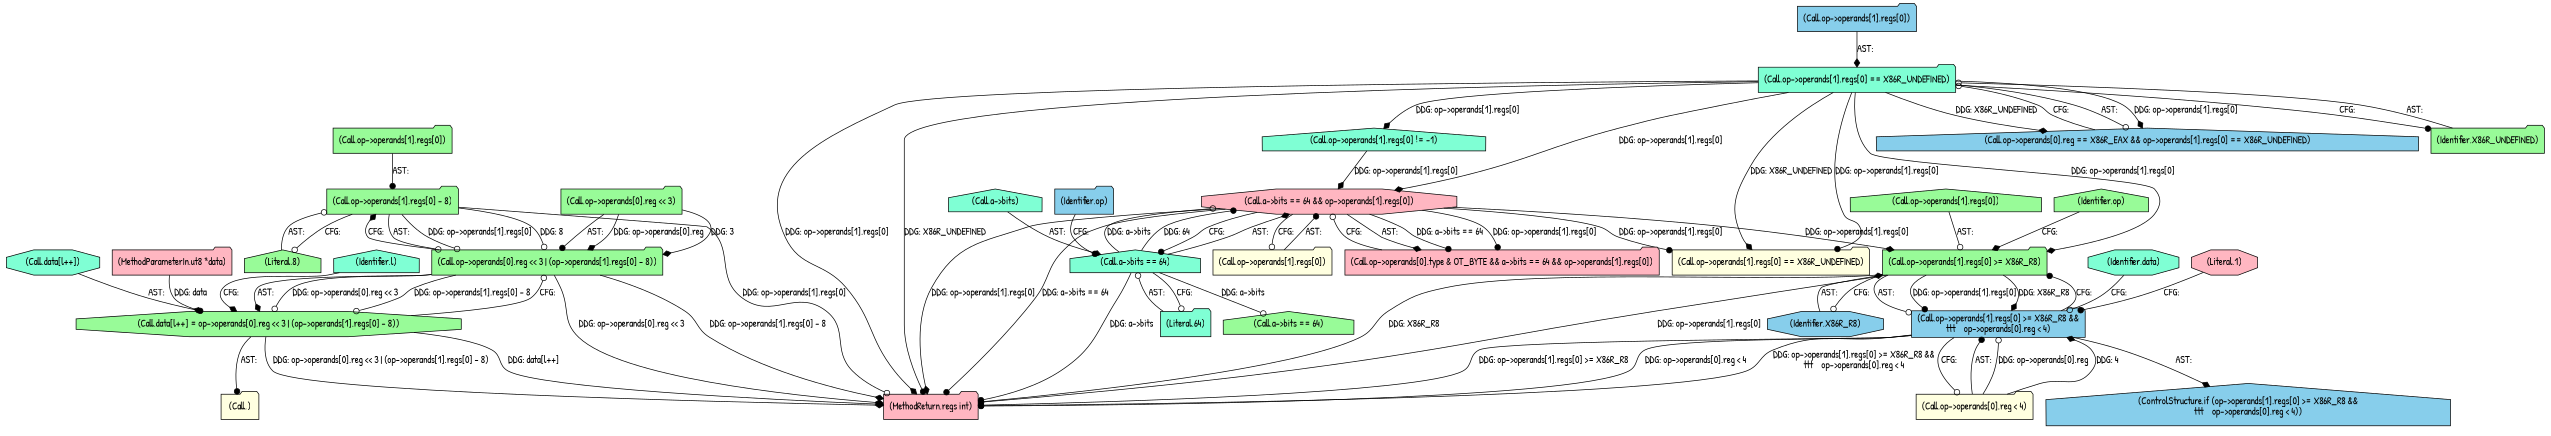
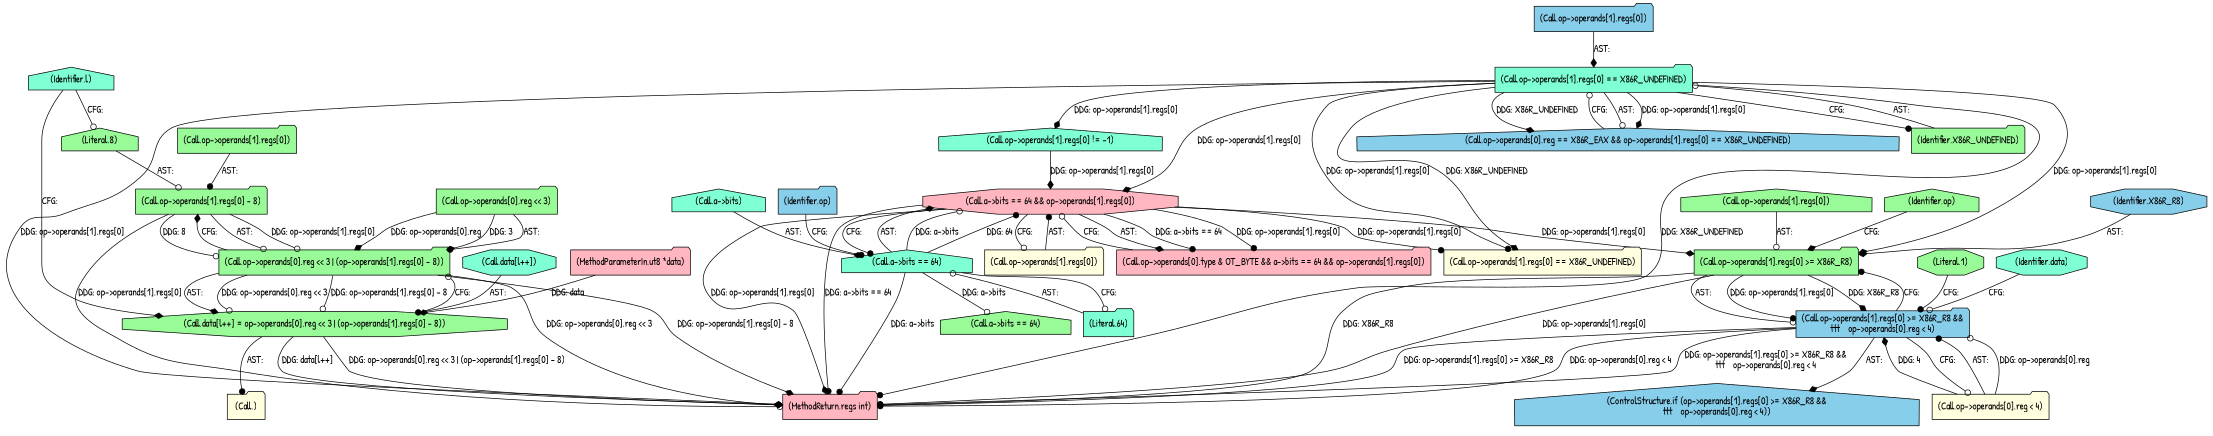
(323, 228) -> (84, 107)
(2224, 262) -> (1951, 262)
(1856, 286) -> none
